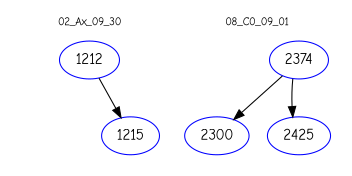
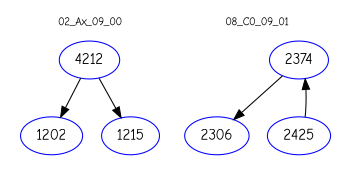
(90, 23) -> (90, 23)
(89, 60) -> (89, 60)
(292, 93) -> (306, 103)
none -> (52, 136)
(217, 136) -> (217, 136)
